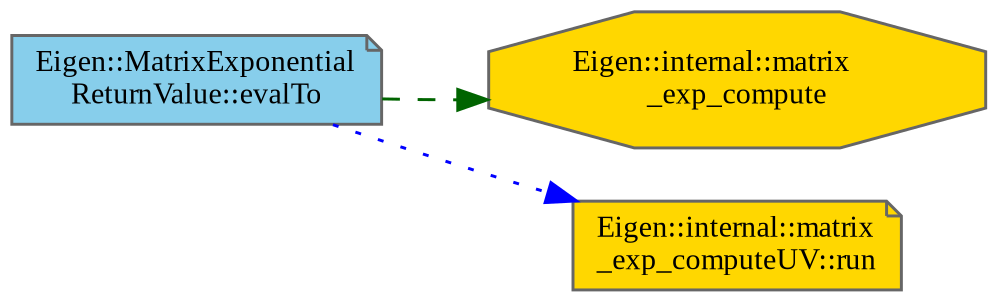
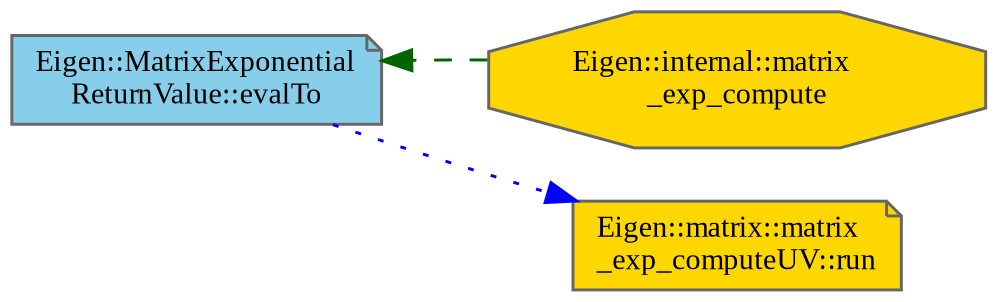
(420, 100) -> (450, 60)
(737, 246) -> (737, 246)
